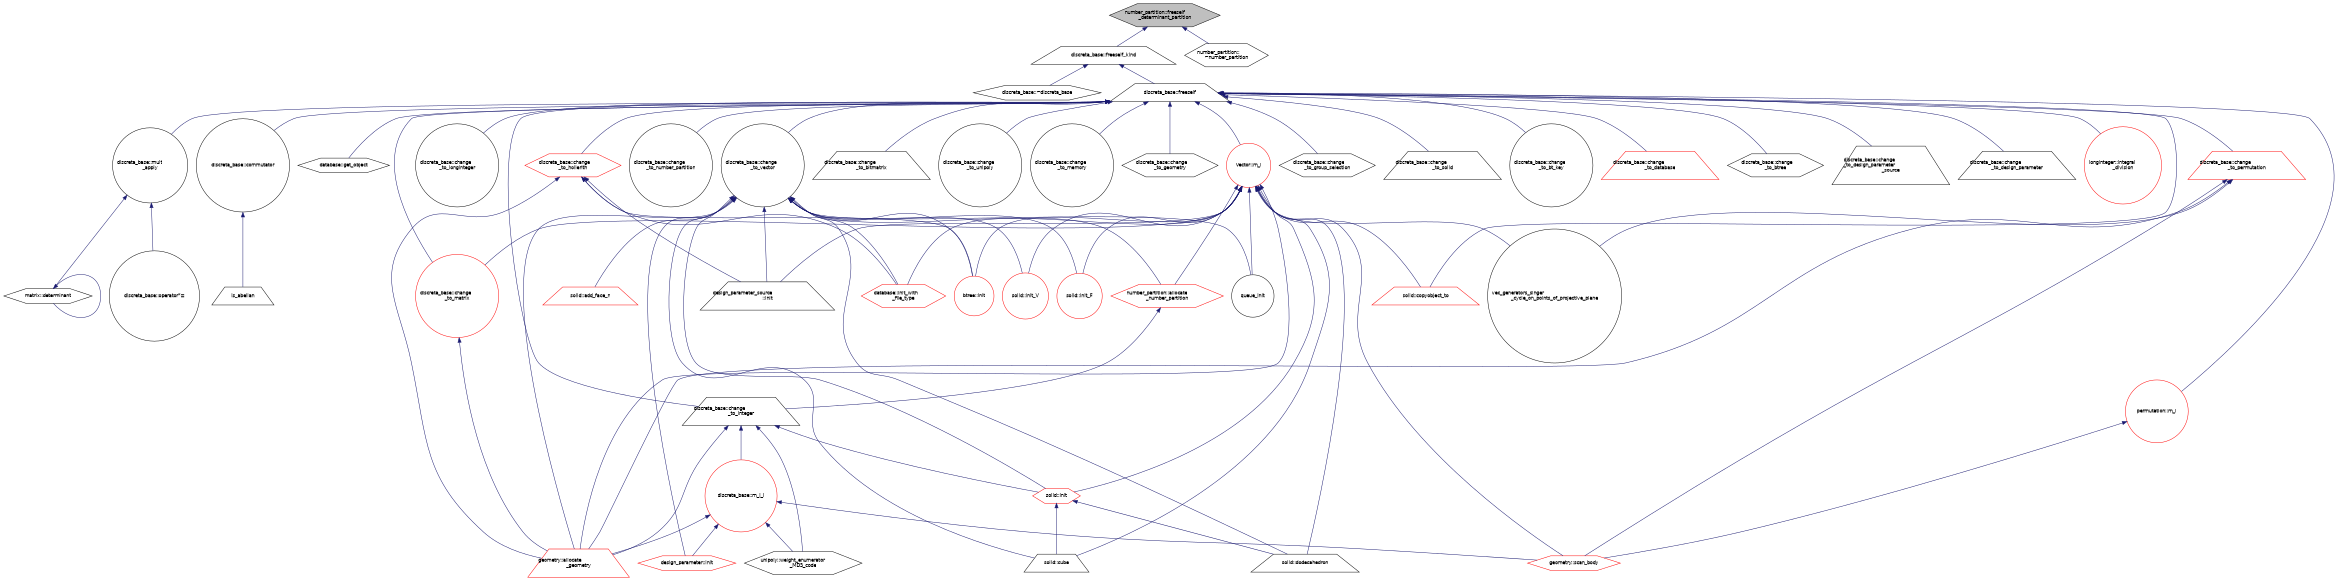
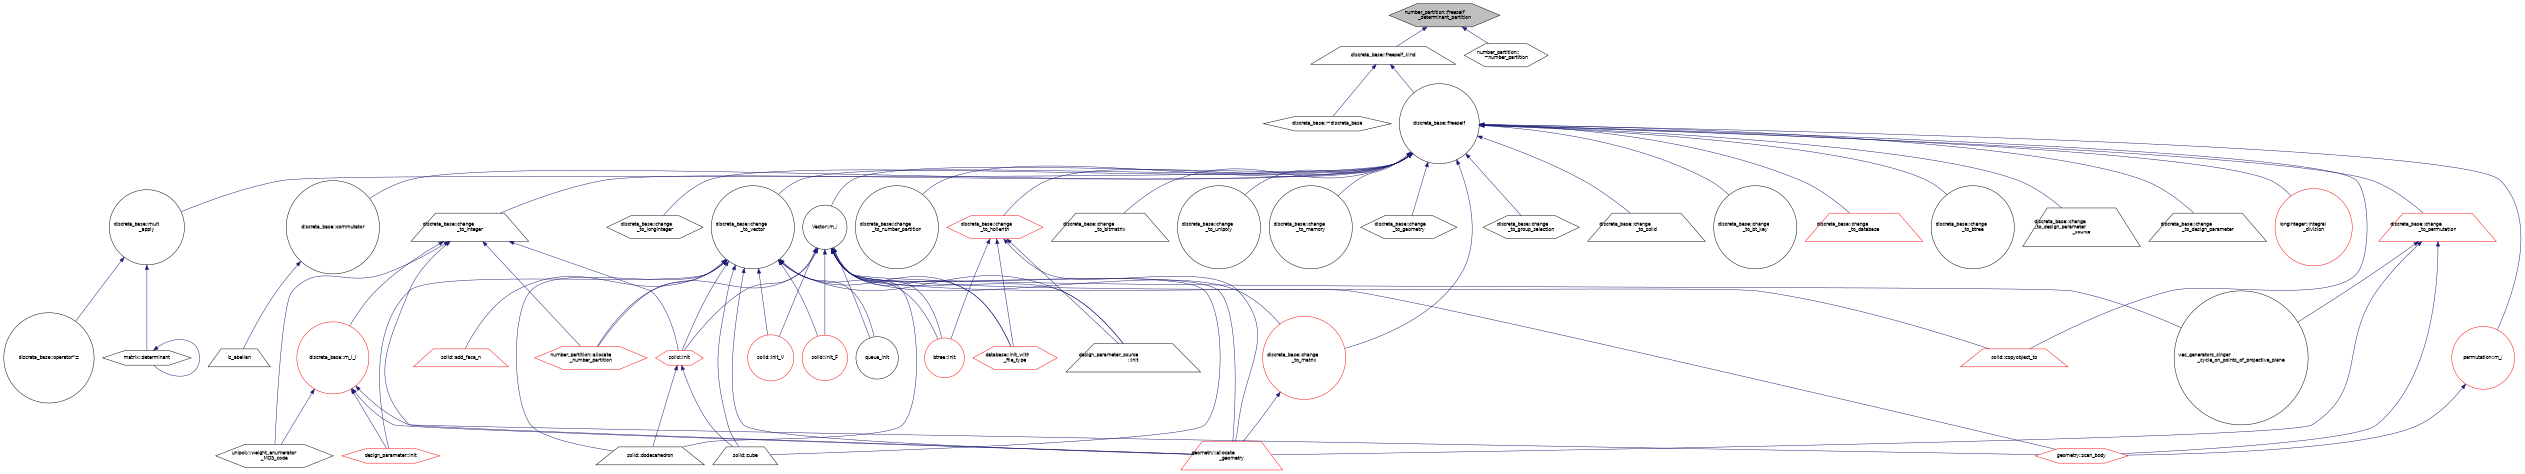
(1170, 93) -> (1439, 124)
(344, 165) -> none
(457, 165) -> (655, 227)
(1249, 165) -> (825, 227)
(1775, 165) -> (1973, 227)
(984, 391) -> (533, 296)
